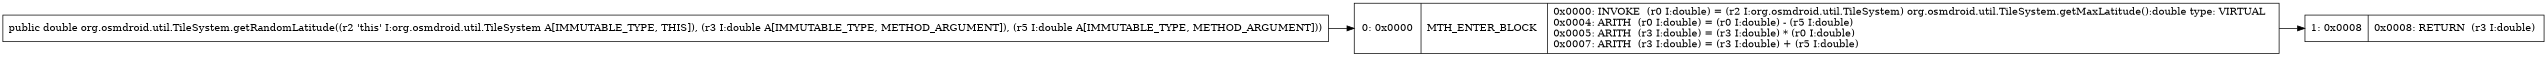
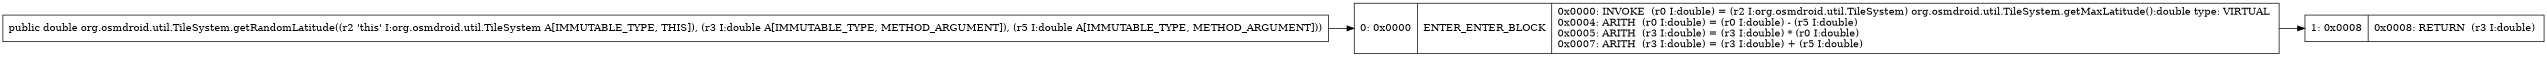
(1482, 28) -> (1485, 28)
